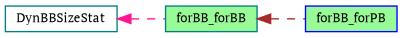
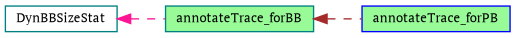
(211, 19) -> (240, 19)
(351, 19) -> (436, 19)
